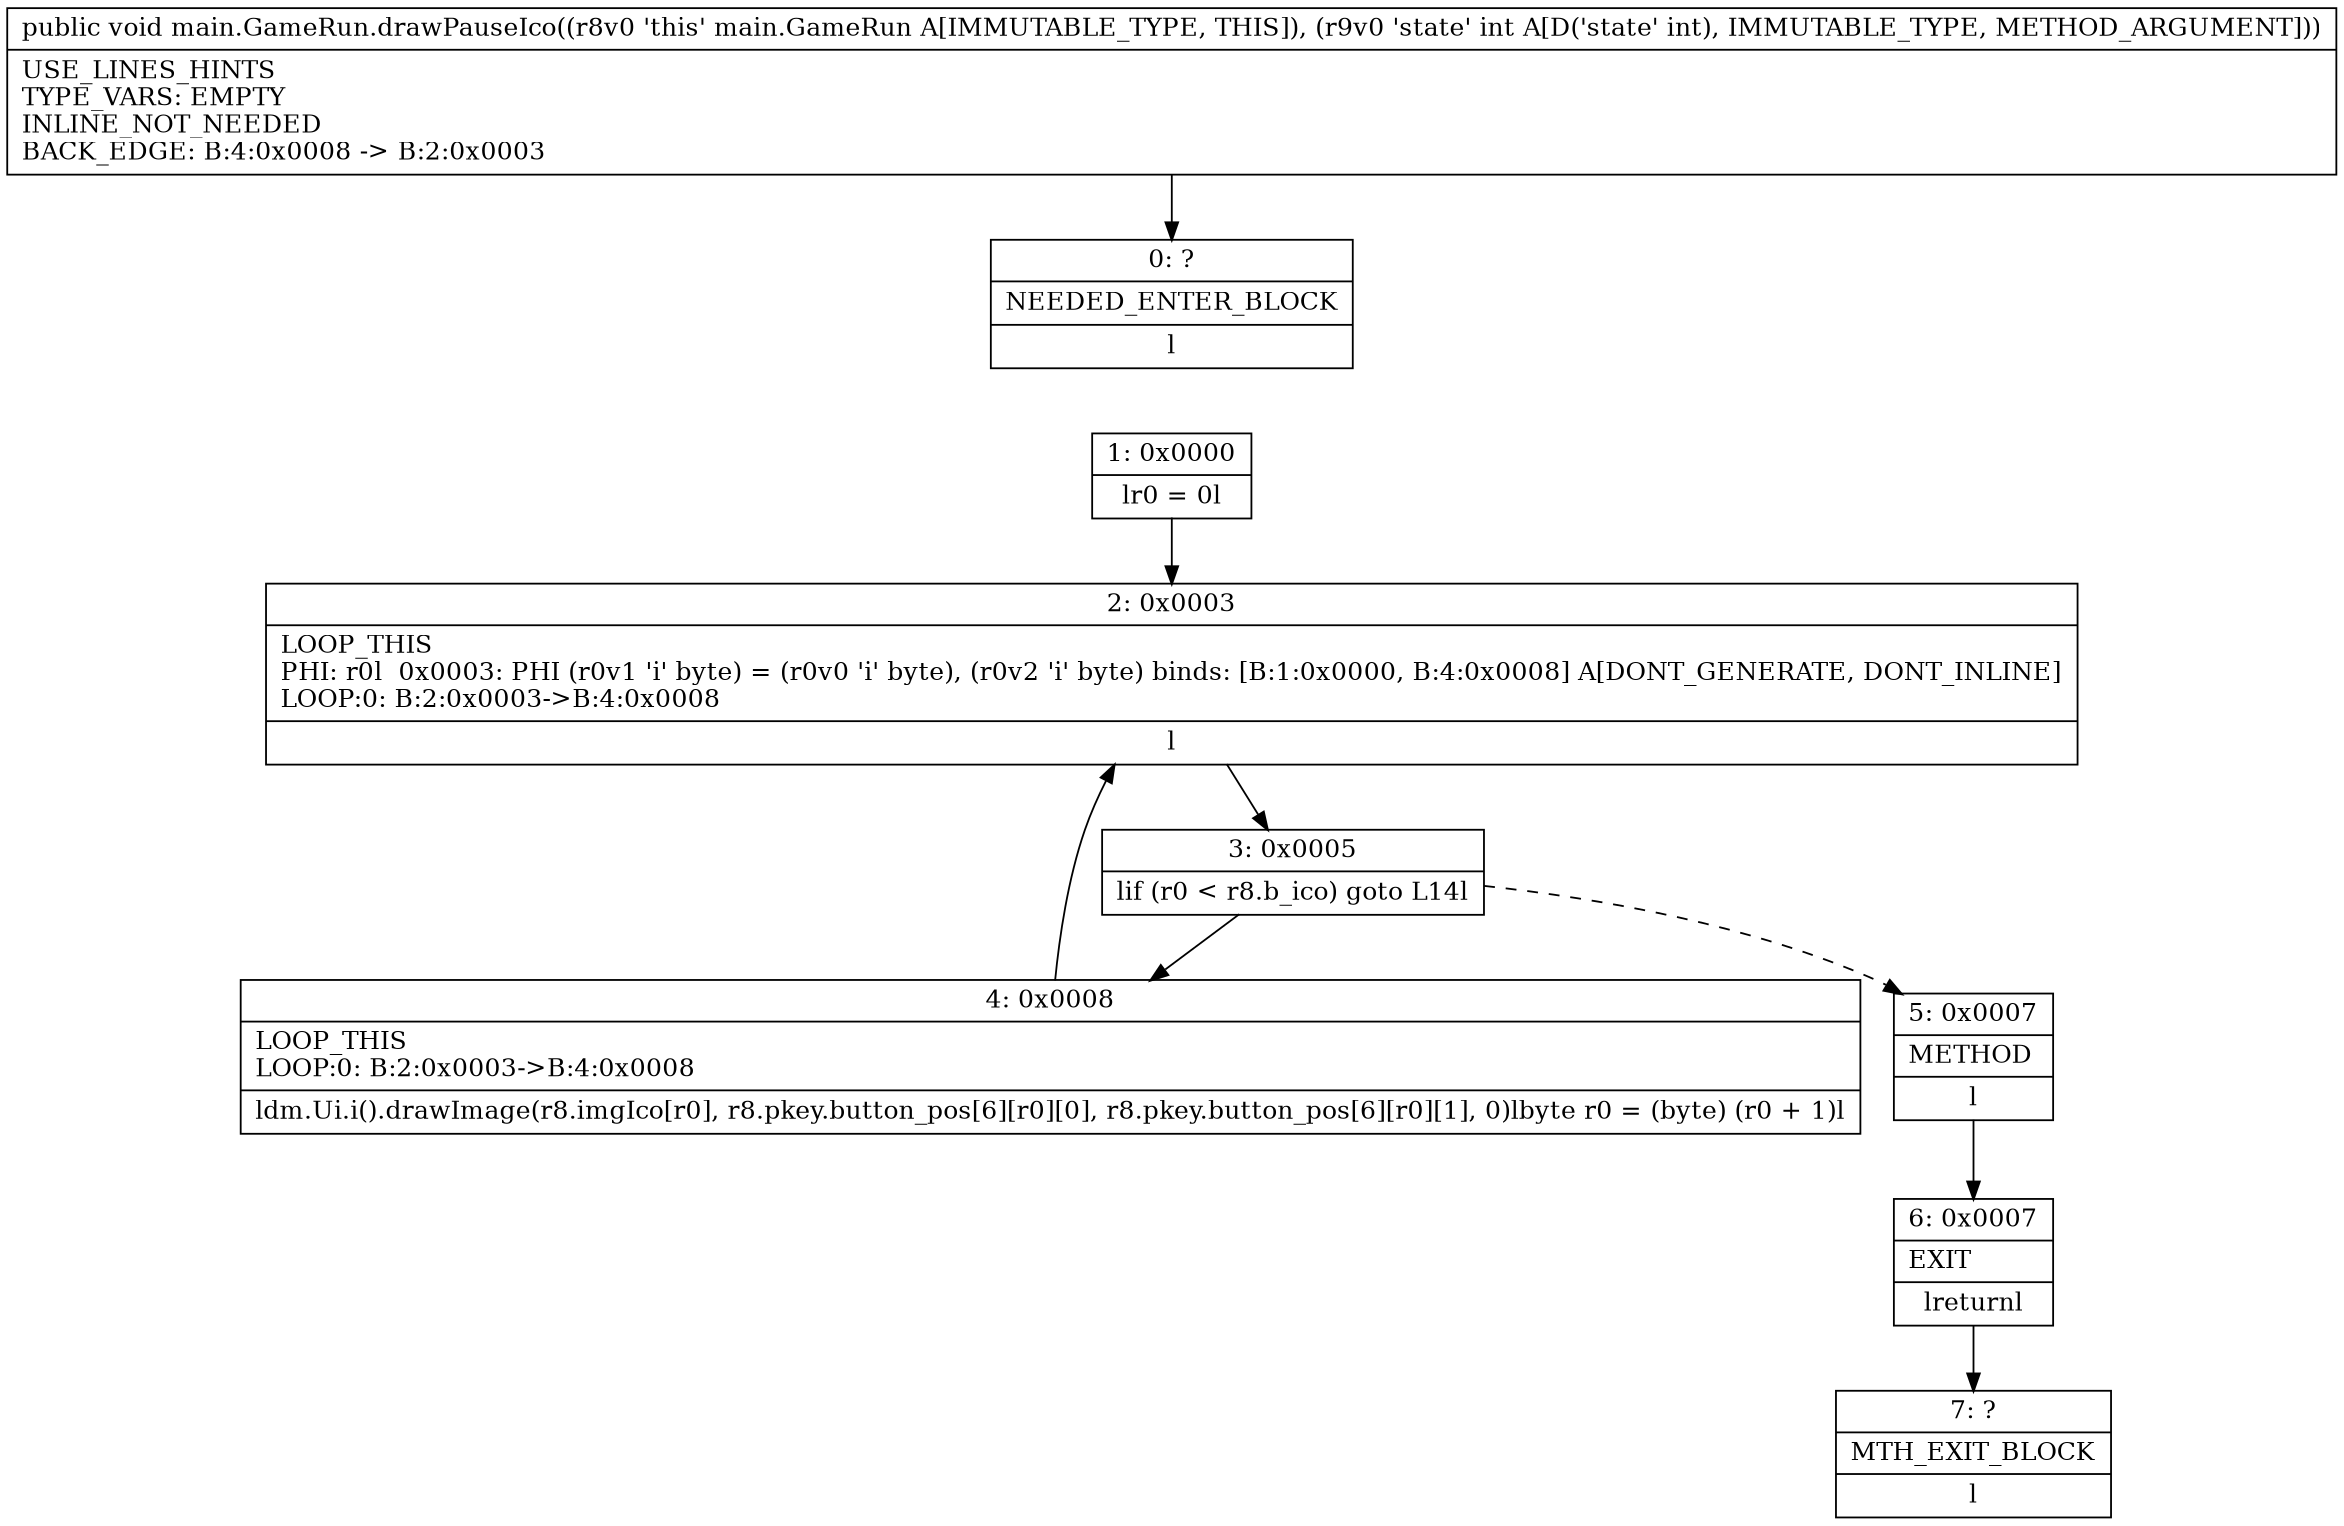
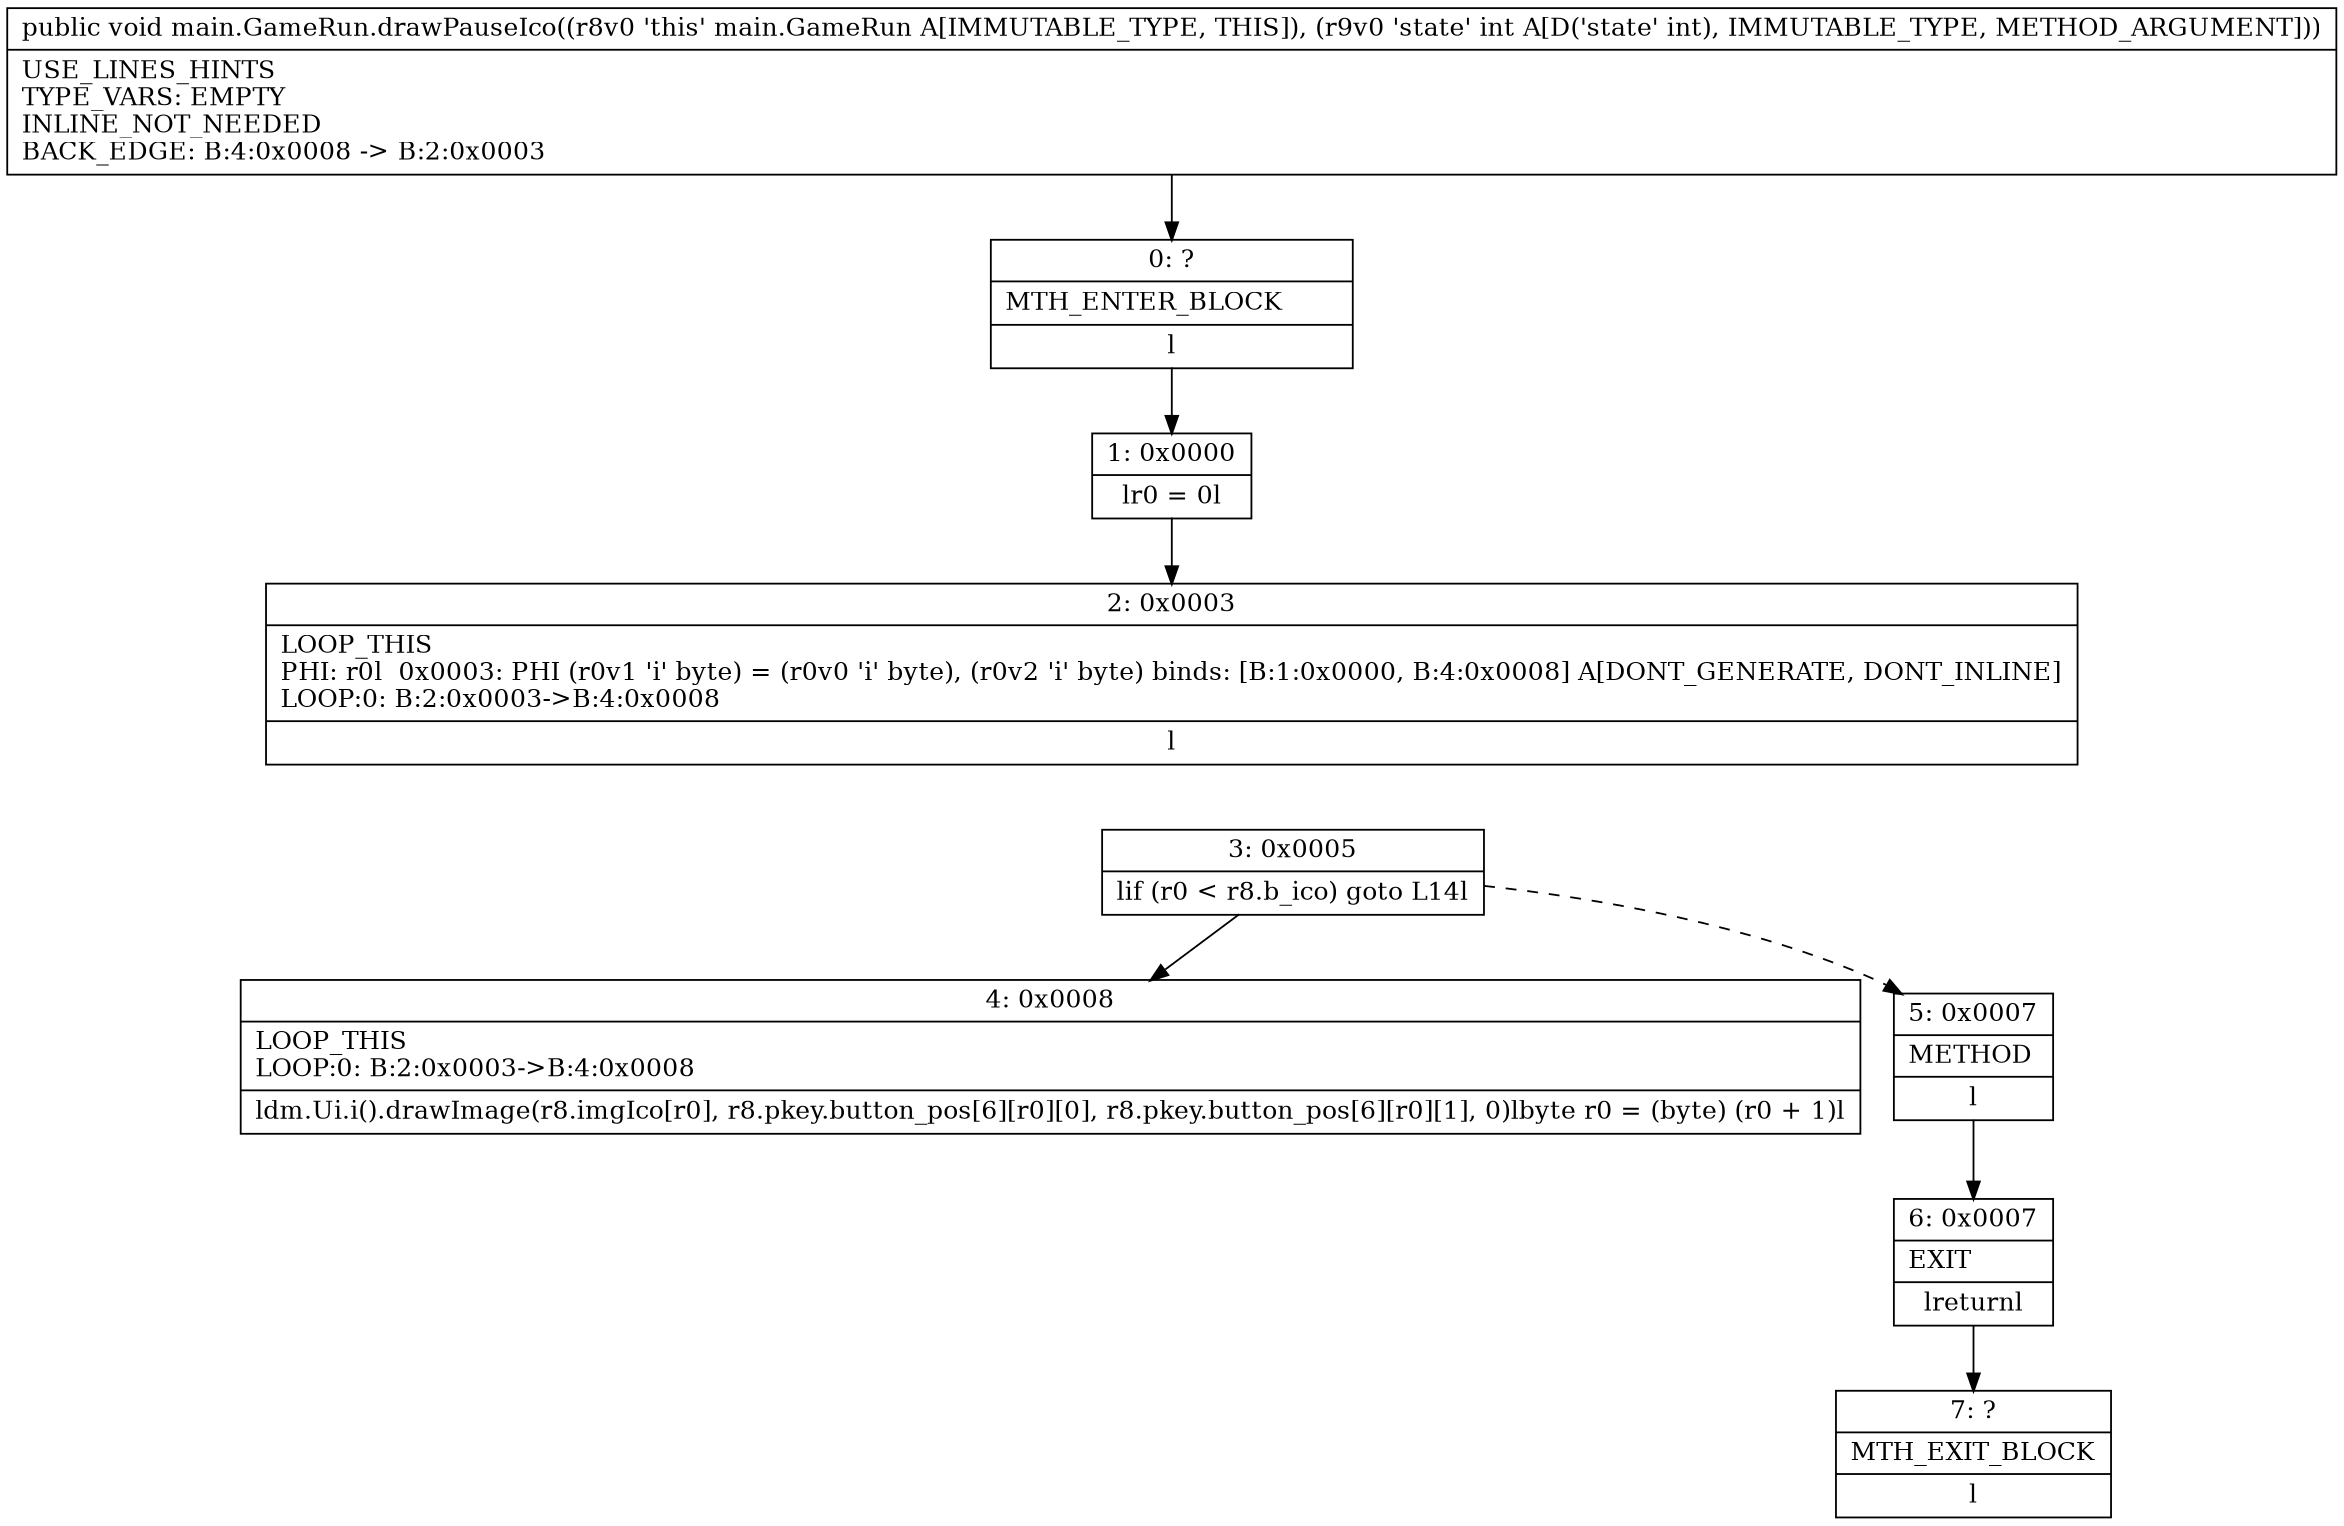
(1172, 302) -> (1145, 302)
none -> (1172, 392)
(1242, 789) -> none
(1071, 878) -> none
